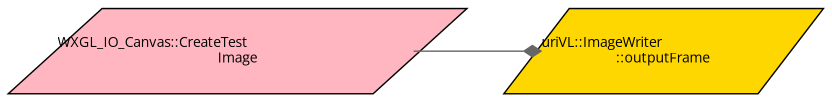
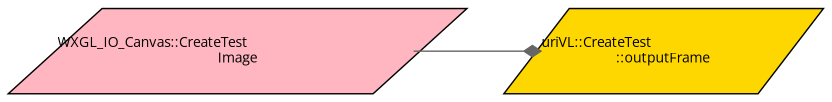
(664, 51) -> (664, 51)
